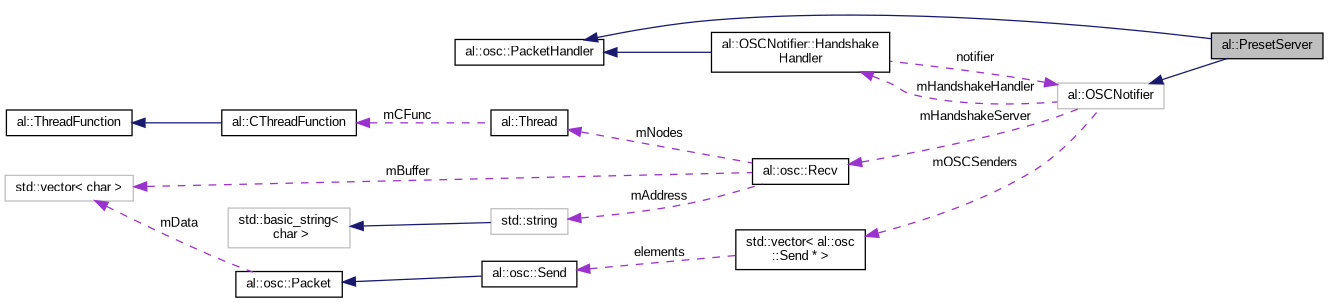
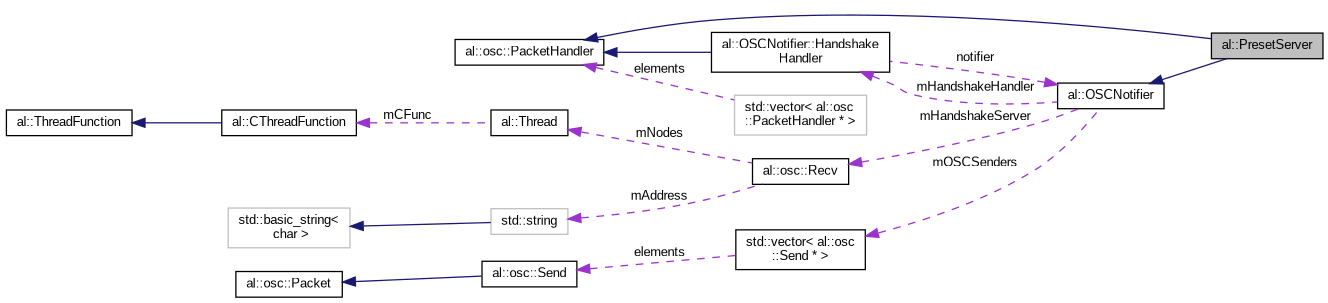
(1111, 96) -> (1111, 96)
none -> (801, 115)
(69, 188) -> none
